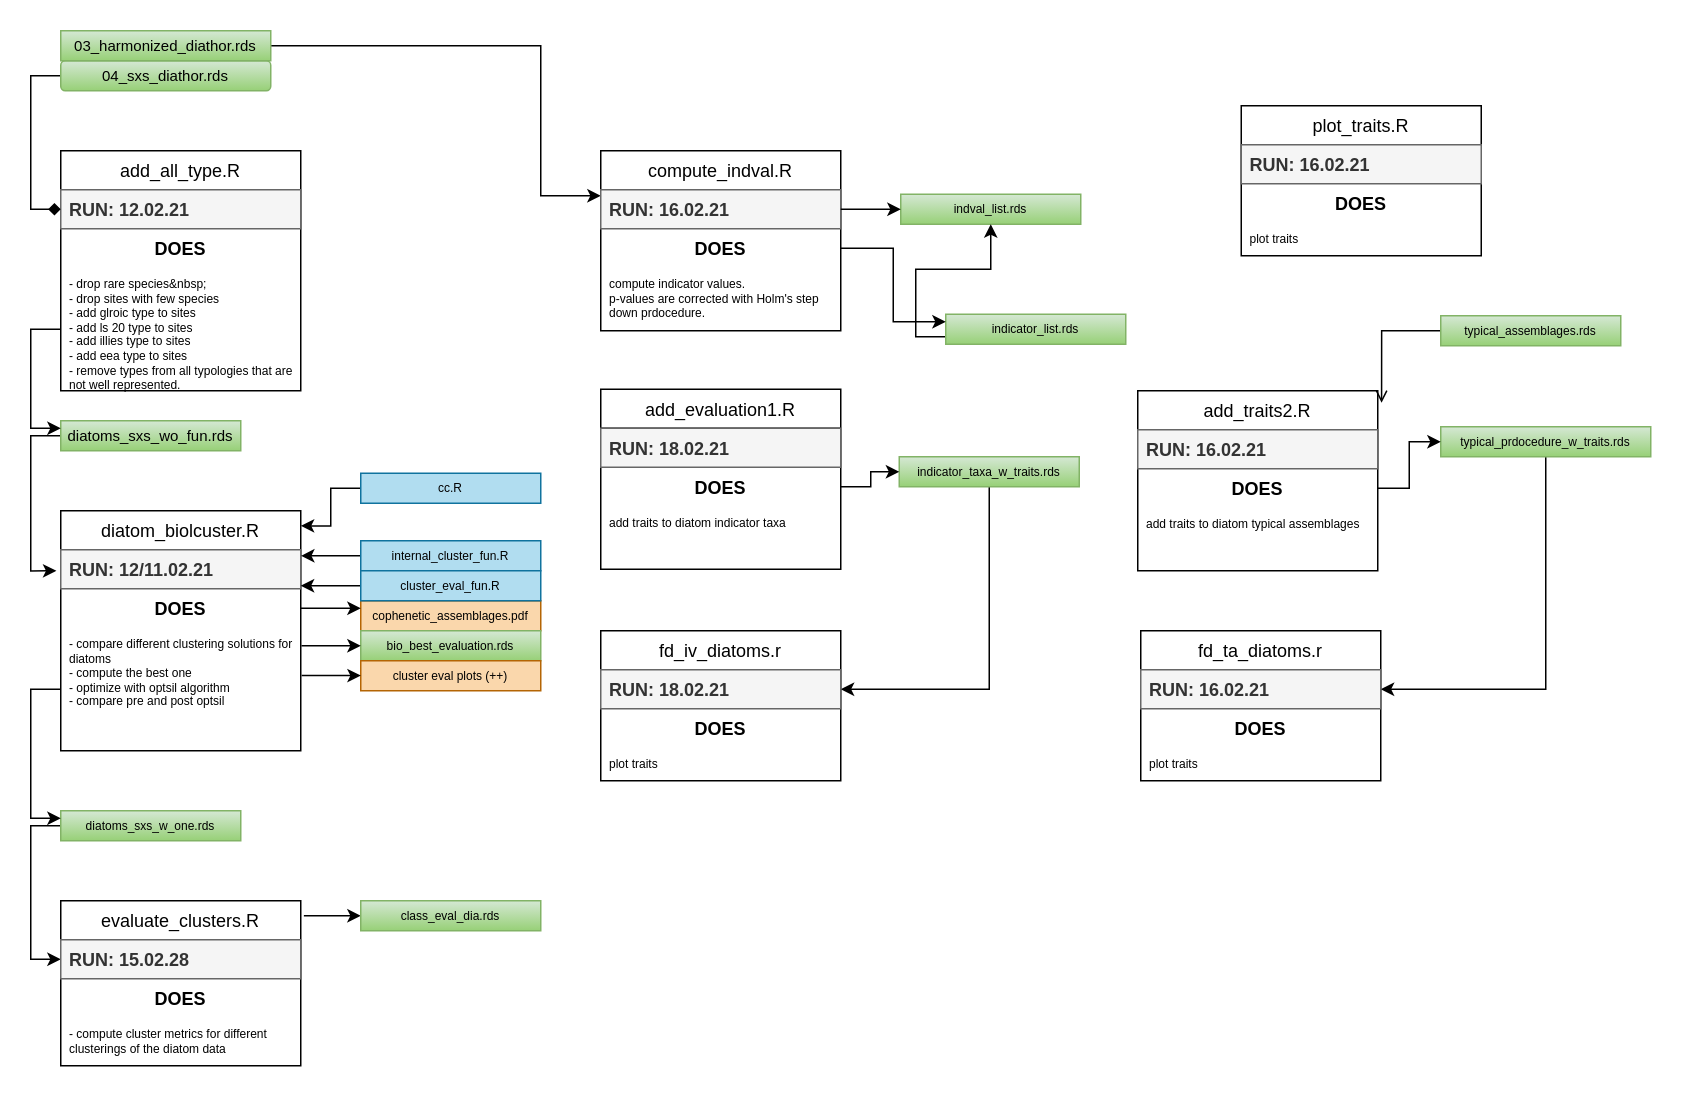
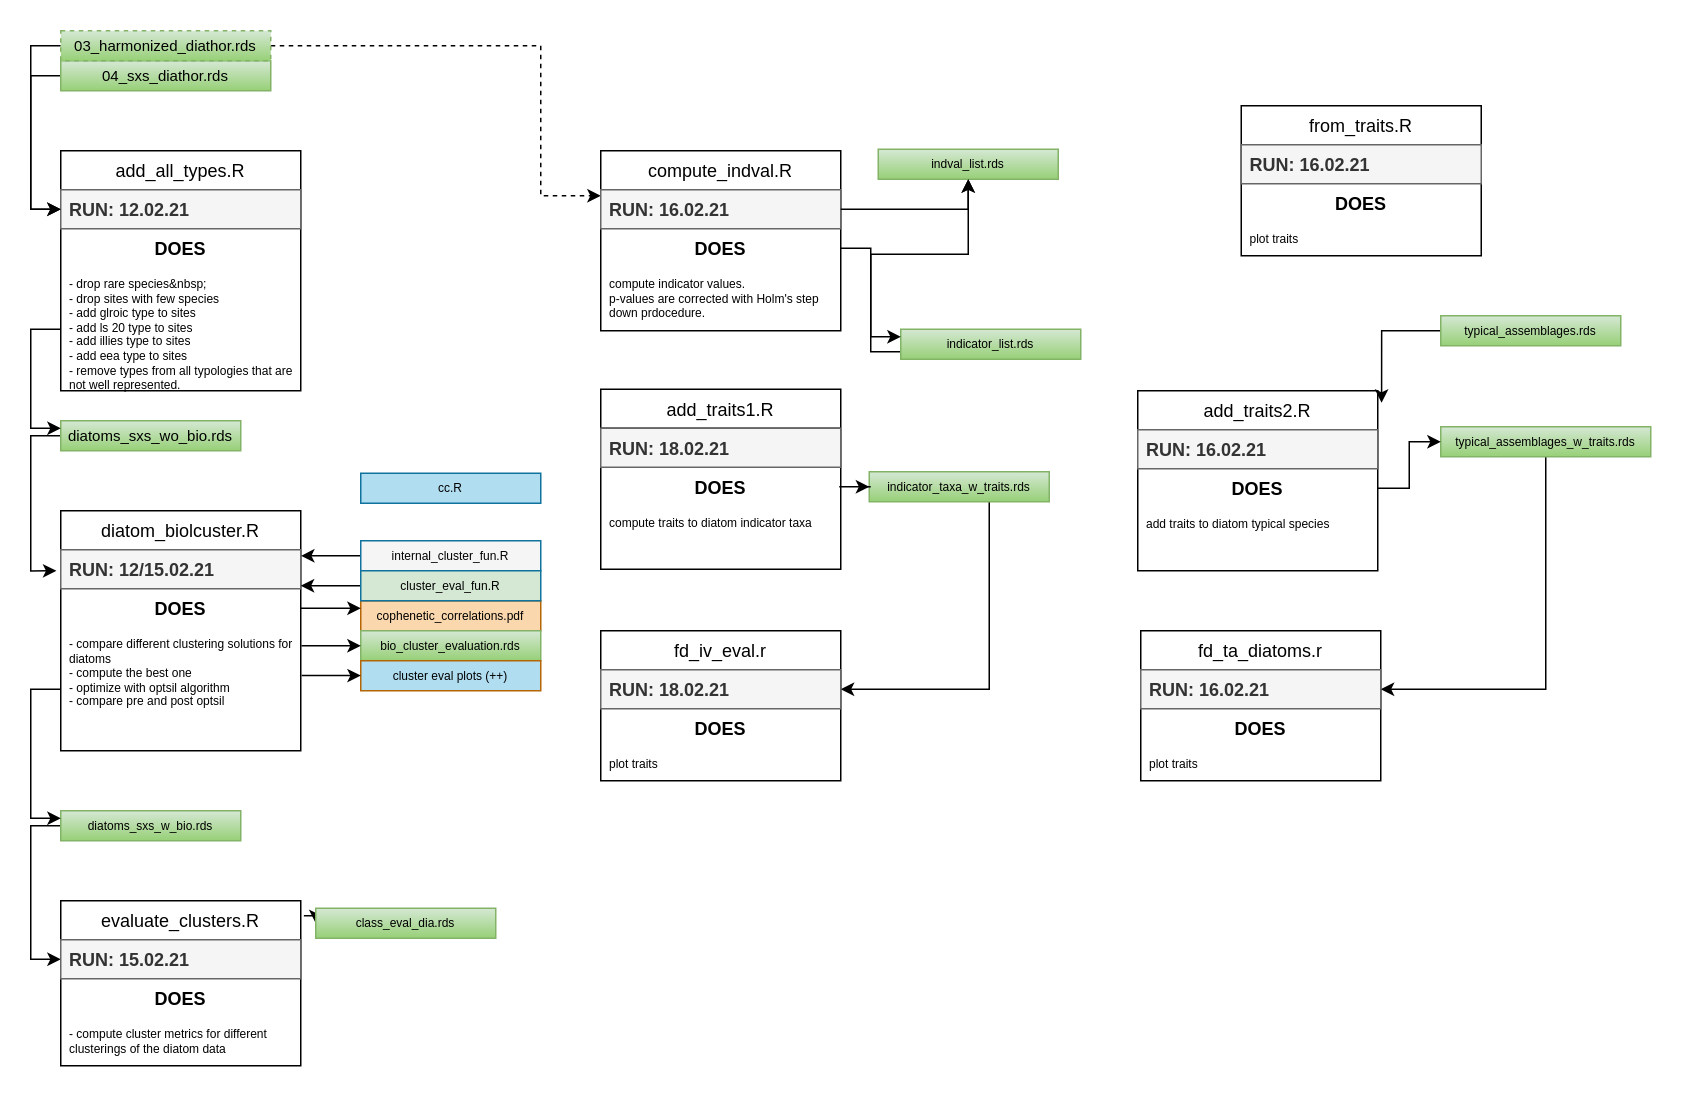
none -> (33, 46)
(166, 46) -> (166, 46)
(506, 46) -> (506, 46)
(33, 76) -> (33, 76)
(166, 76) -> (166, 76)
(1361, 126) -> (1361, 126)
(180, 171) -> (180, 171)
(991, 209) -> (968, 164)
(1036, 329) -> (991, 344)
(1382, 393) -> (1382, 391)
(720, 410) -> (720, 410)
(151, 436) -> (151, 436)
(1546, 442) -> (1546, 442)
(989, 472) -> (959, 487)
(331, 501) -> none
(713, 524) -> (722, 531)
(1259, 533) -> (1252, 525)
(451, 556) -> (451, 556)
(140, 570) -> (140, 570)
(451, 586) -> (451, 586)
(451, 616) -> (451, 616)
(451, 646) -> (451, 646)
(720, 651) -> (720, 651)
(451, 676) -> (451, 676)
(151, 826) -> (151, 826)
(451, 916) -> (406, 923)
(125, 960) -> (125, 960)
